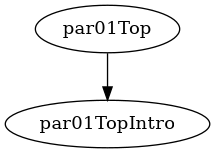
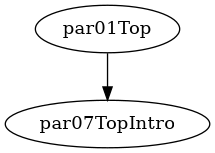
(108, 124) -> (108, 124)
